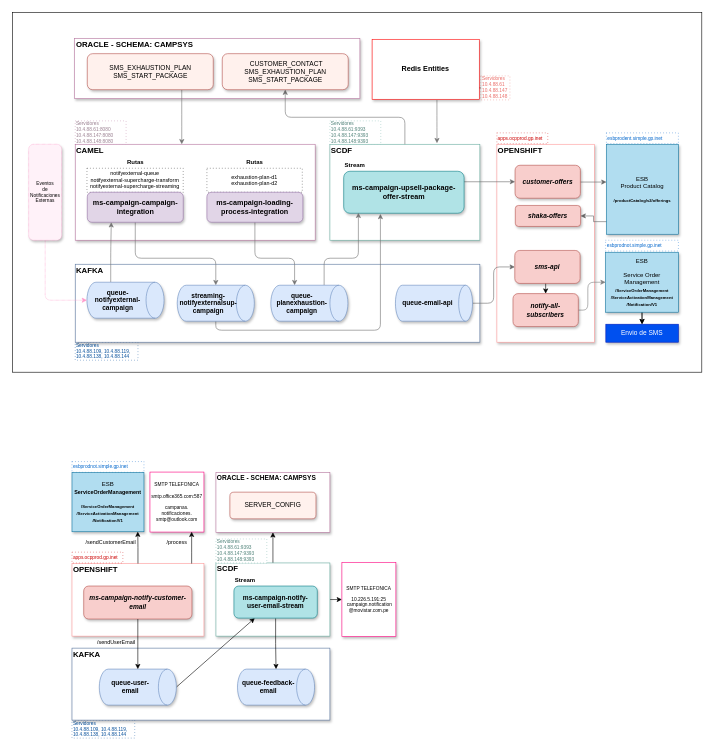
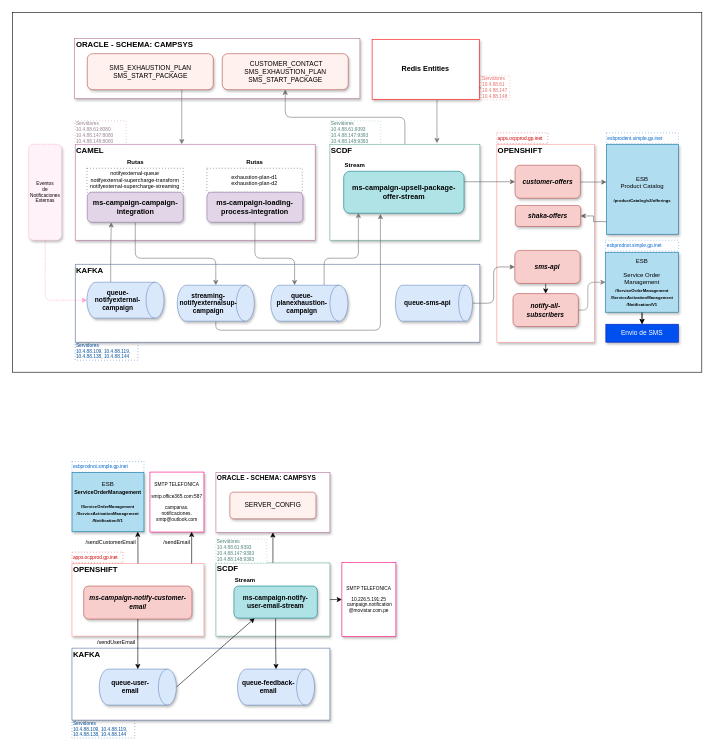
(428, 303) -> (428, 303)
(177, 543) -> (177, 543)
